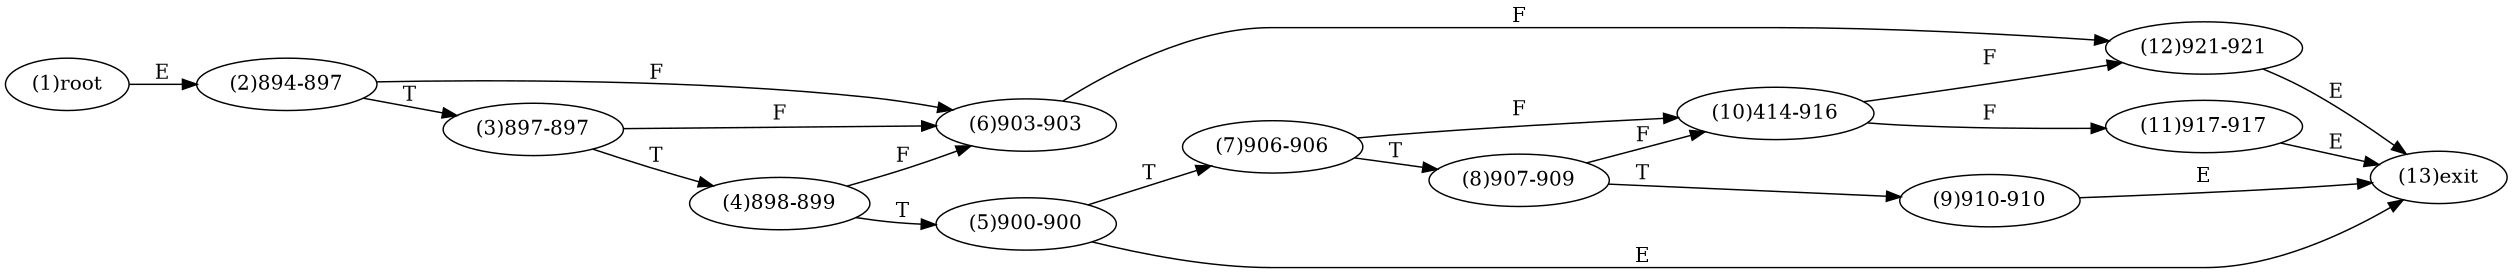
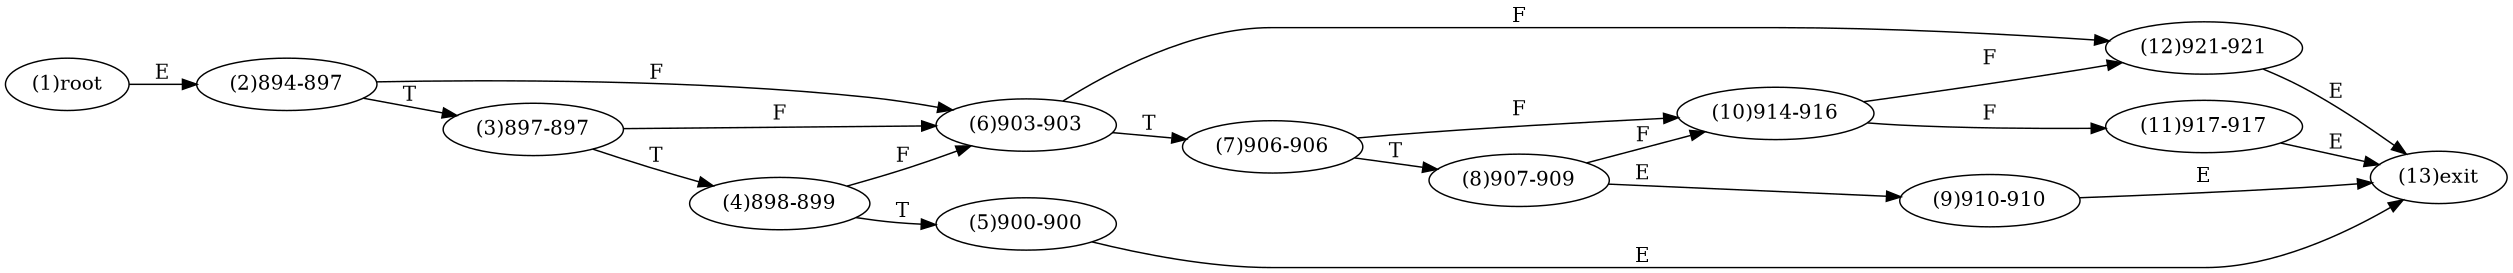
(1776, 113) -> (1776, 113)
(1643, 174) -> (1643, 174)
(1142, 188) -> (1142, 135)
